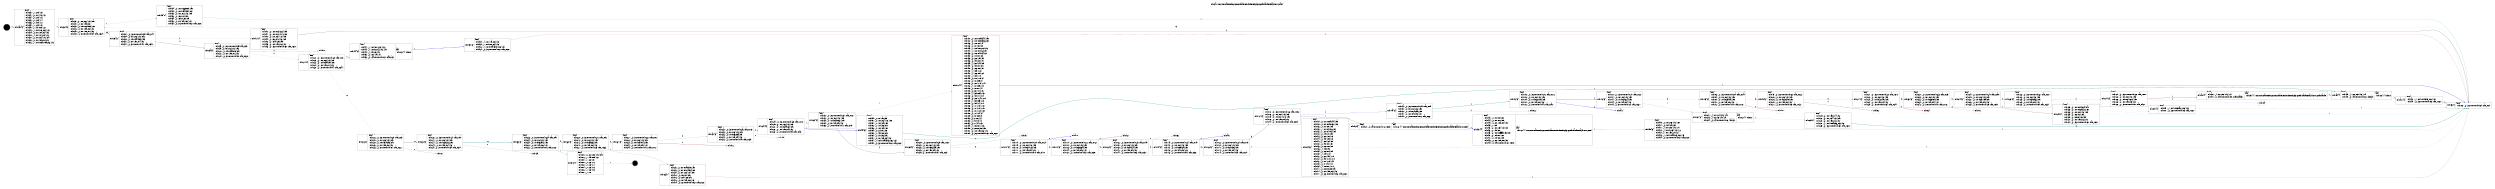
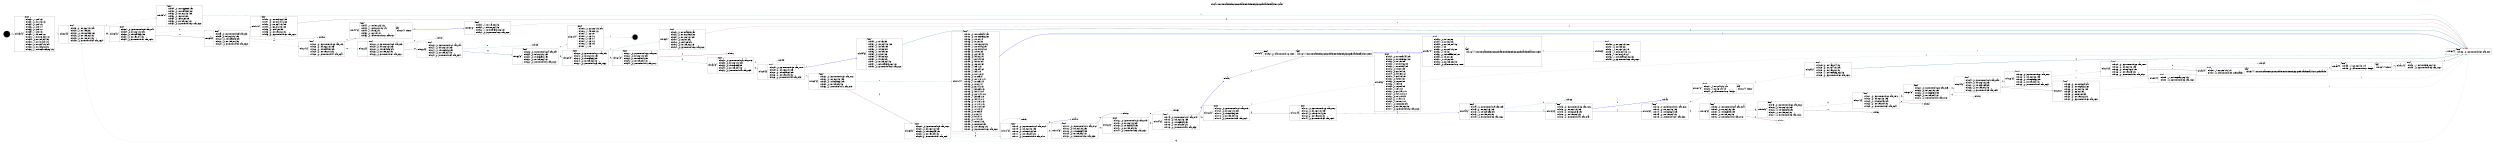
(1613, 89) -> (1686, 30)
(1331, 117) -> (1266, 67)
